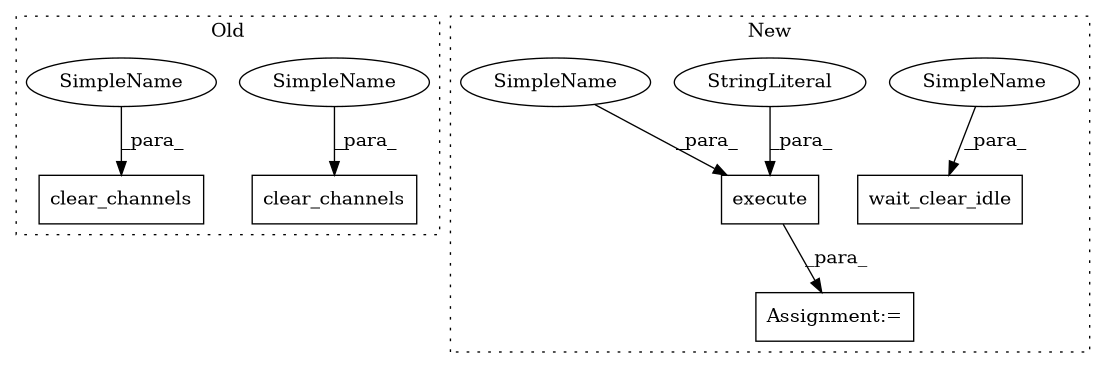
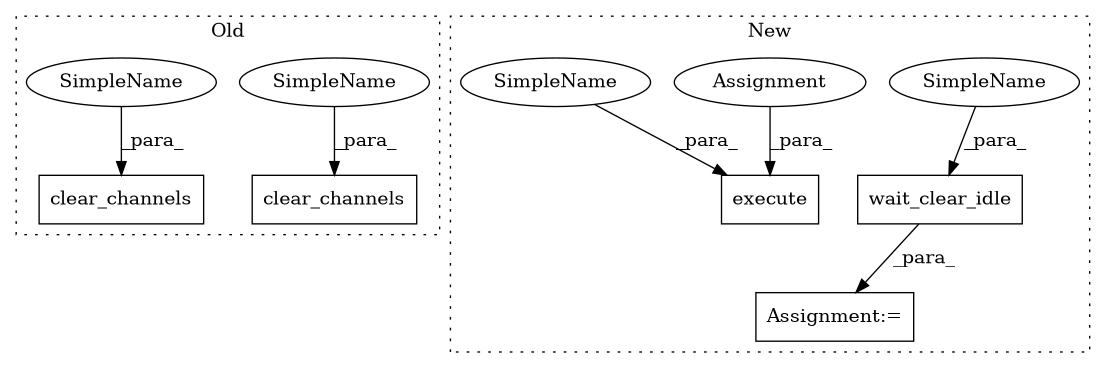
(770, 82) -> (770, 82)
(799, 252) -> (892, 253)
